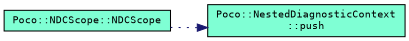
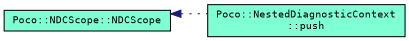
(184, 28) -> (194, 14)
